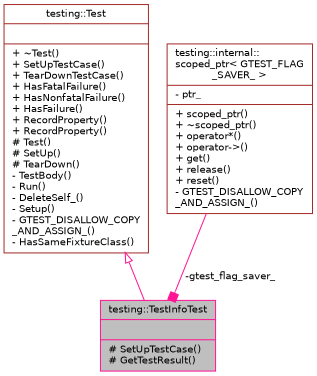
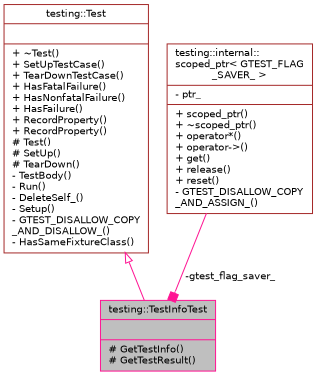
(54, 231) -> (61, 231)
(155, 349) -> (146, 349)
